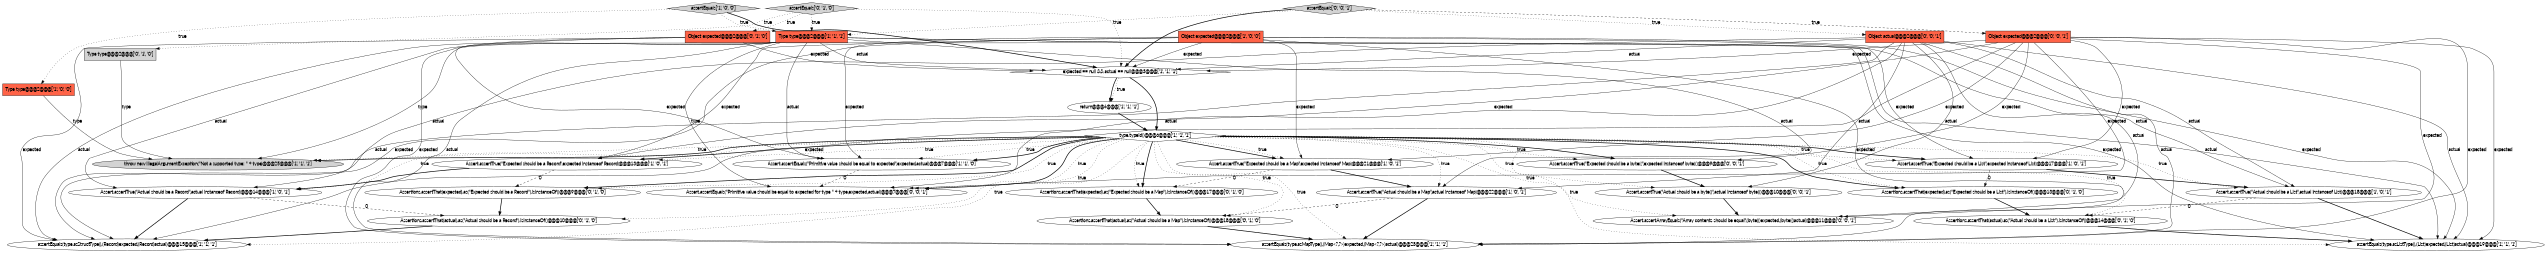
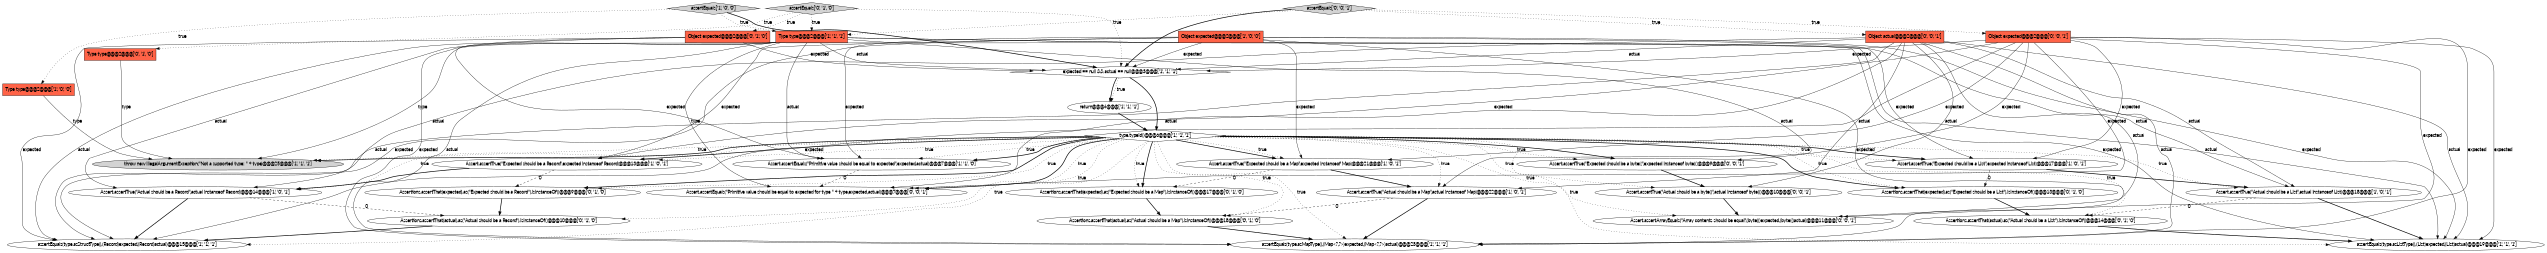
(1674, 19) -> (1674, 19)
(120, 55) -> (120, 55)
